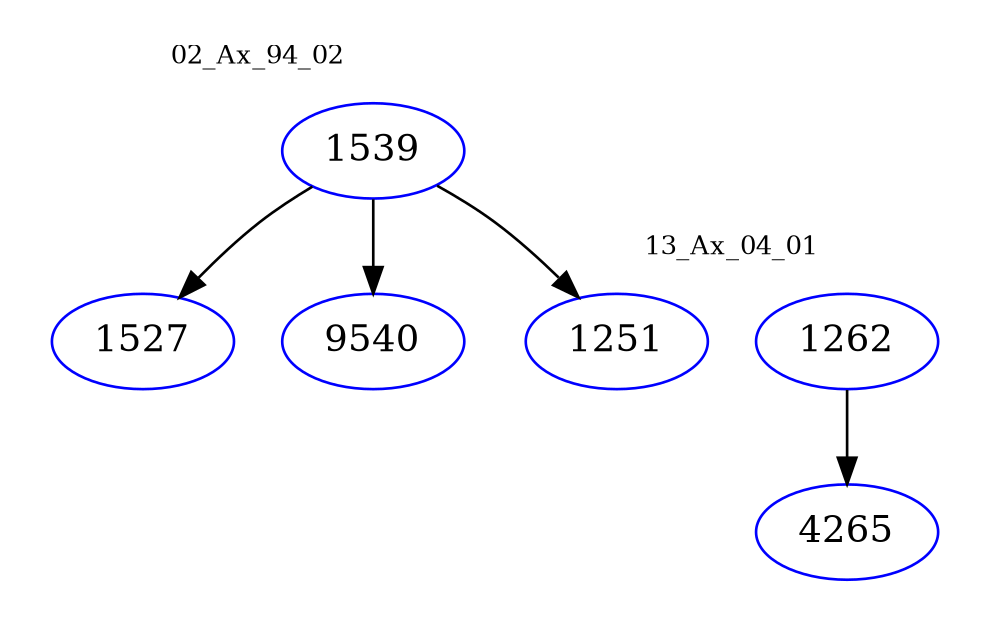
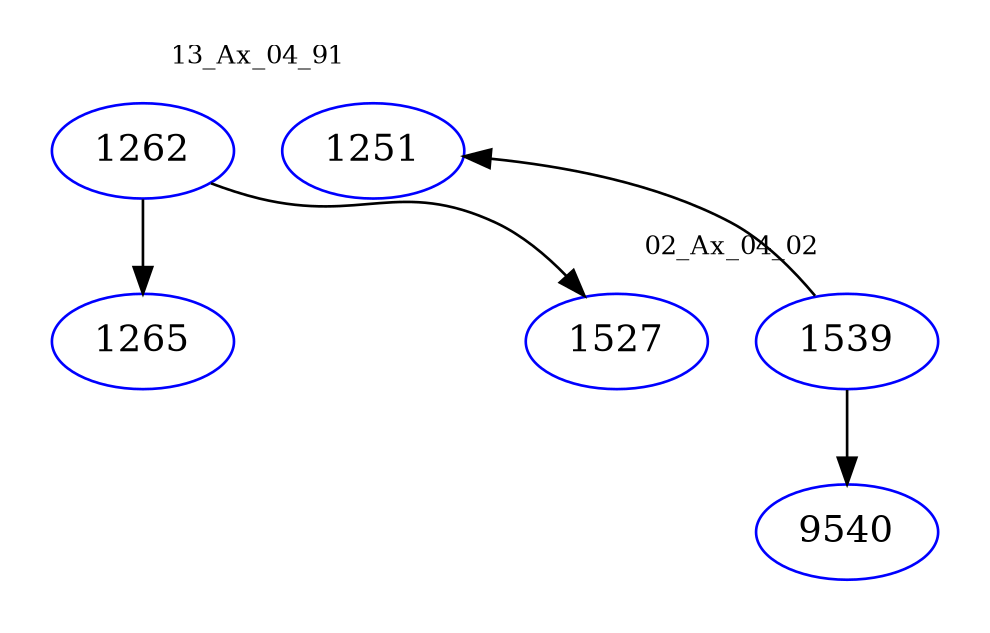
(258, 57) -> (732, 248)
(252, 228) -> (398, 202)
(732, 248) -> (258, 57)
(847, 532) -> (143, 341)
